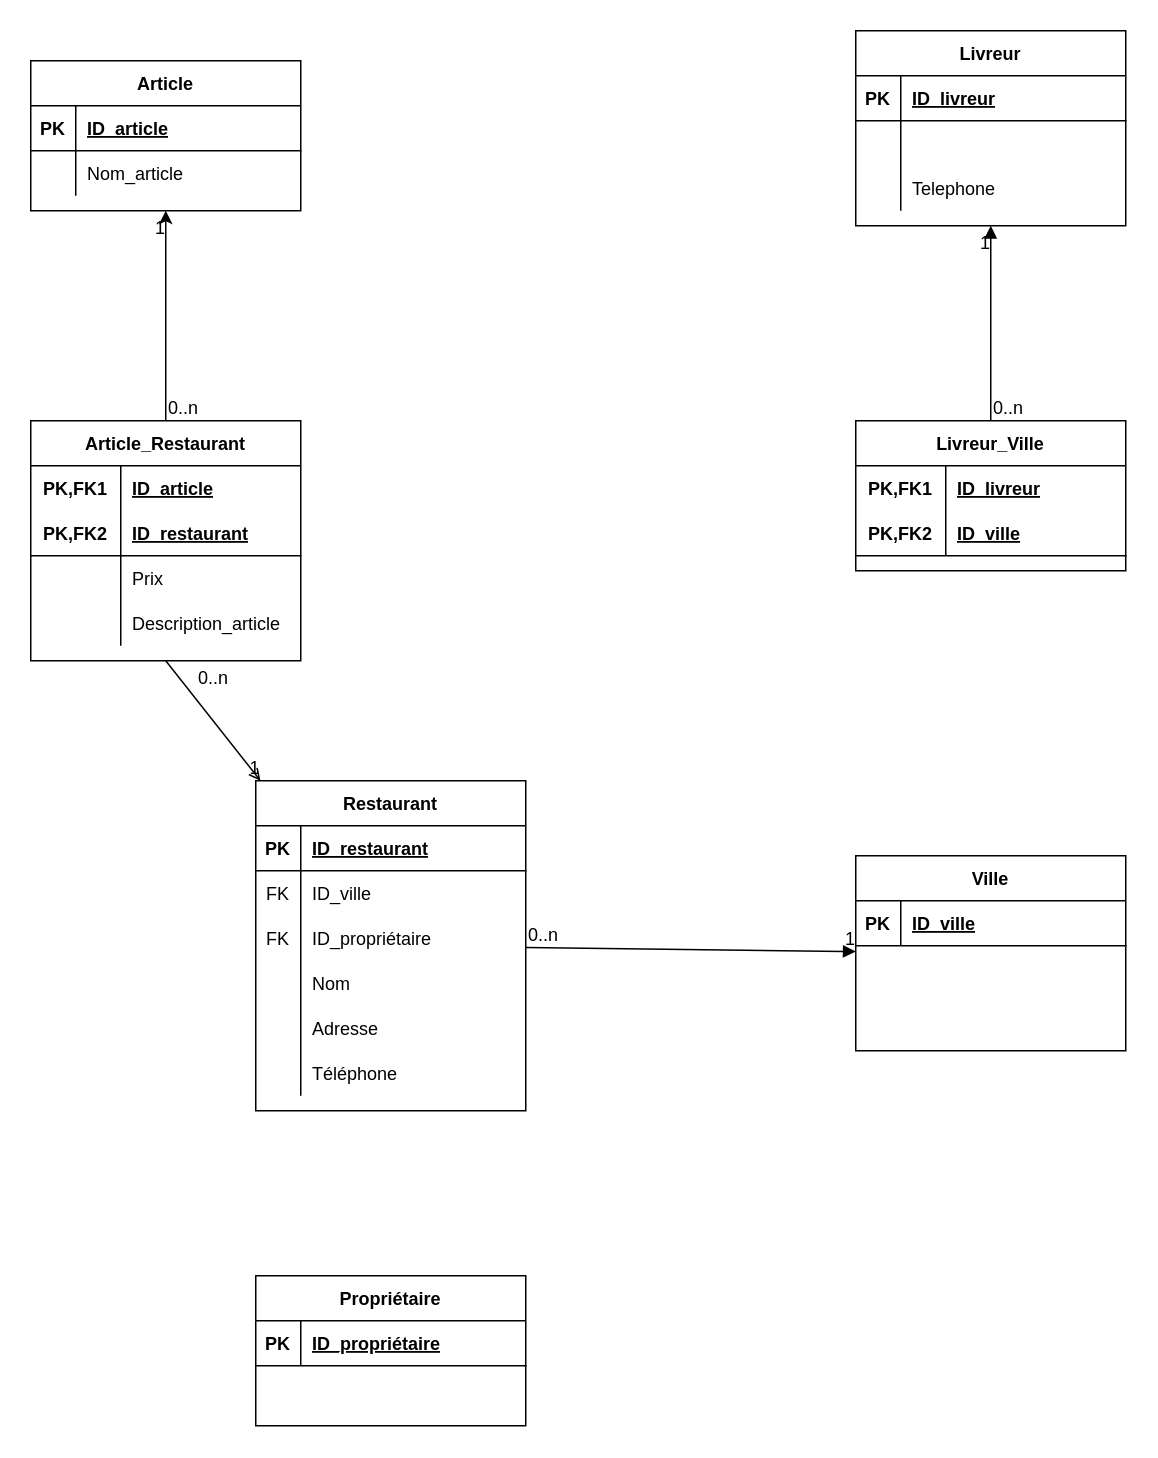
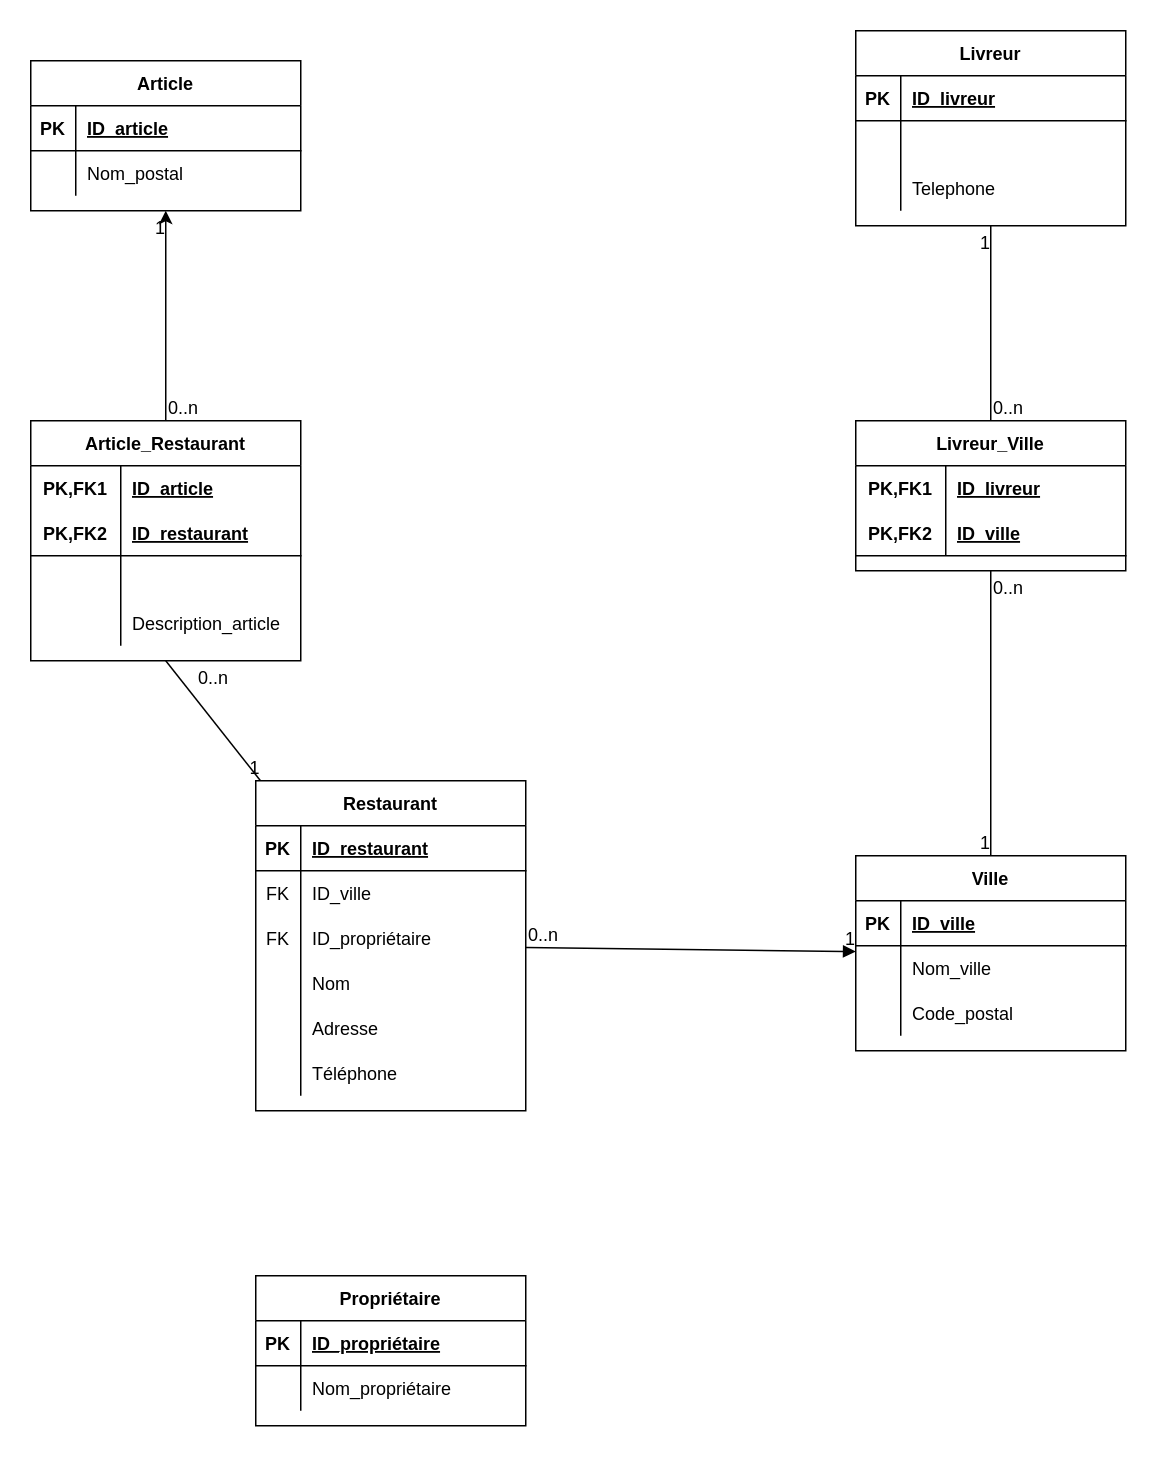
(138, 174) -> (135, 174)
(991, 239) -> (991, 234)
(211, 578) -> none
none -> (991, 714)
(256, 775) -> (257, 776)
none -> (1013, 968)
none -> (1013, 1013)
none -> (413, 1388)
